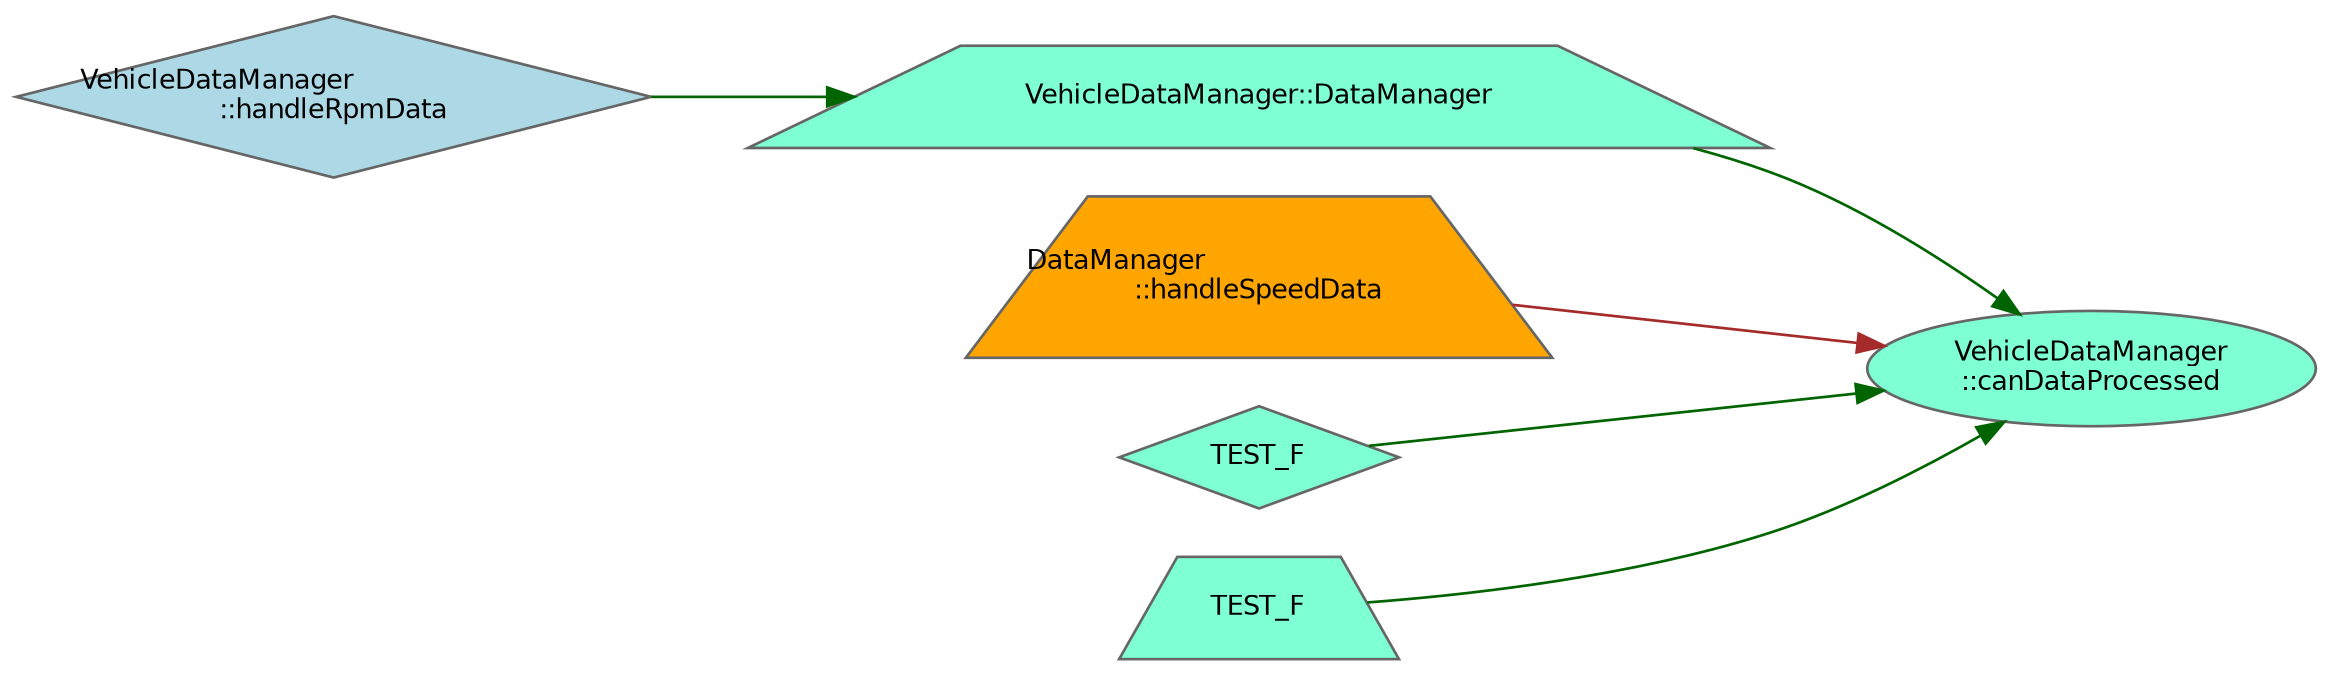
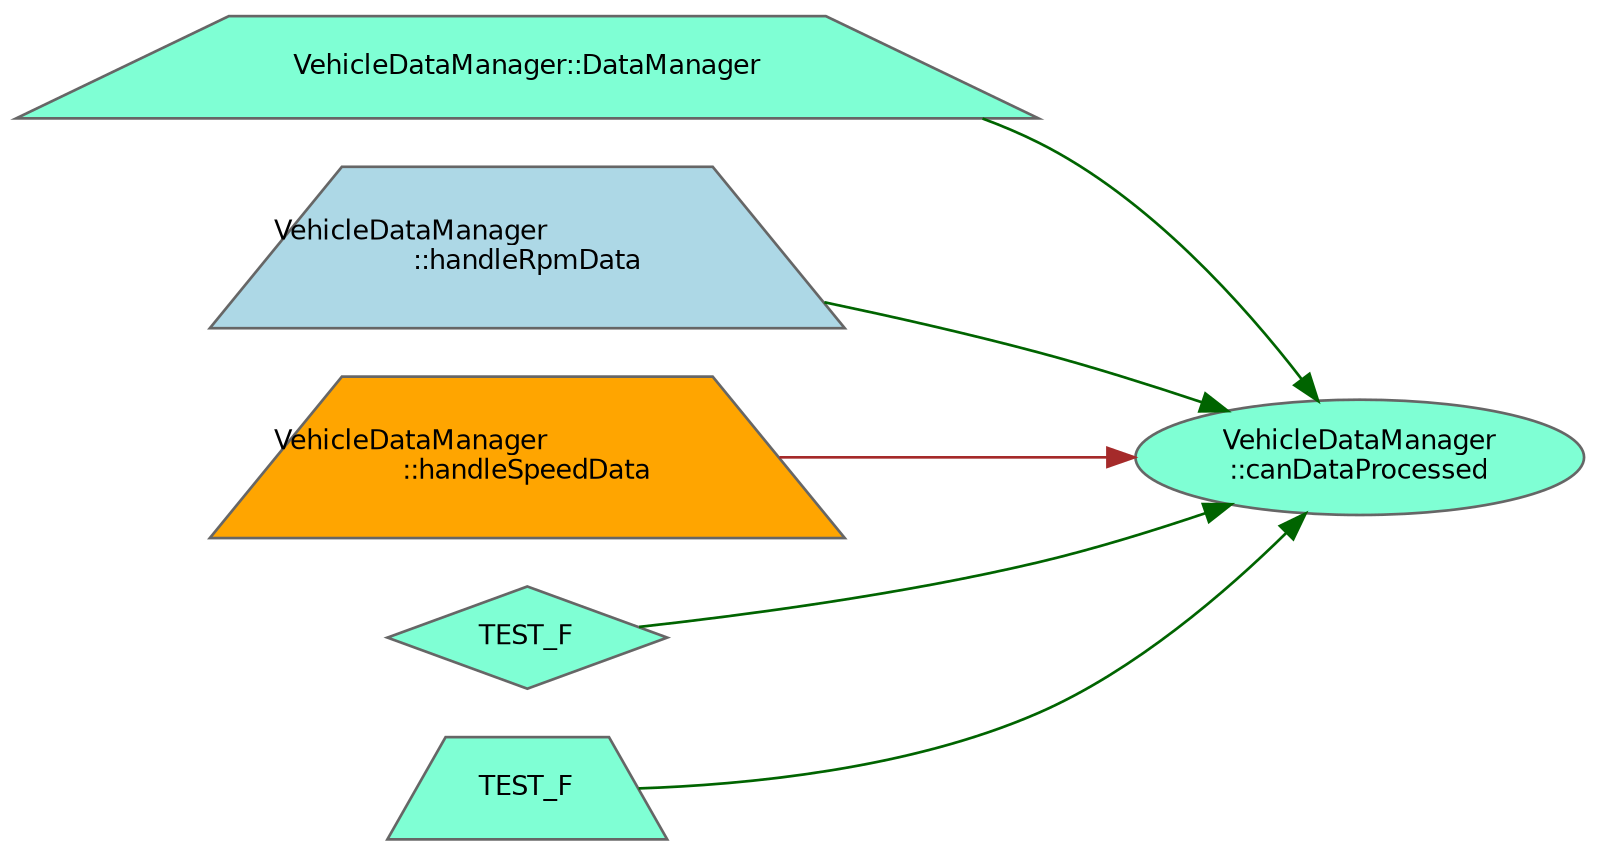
(334, 97) -> (527, 248)
(739, 97) -> (1015, 346)
(1259, 277) -> (527, 457)
